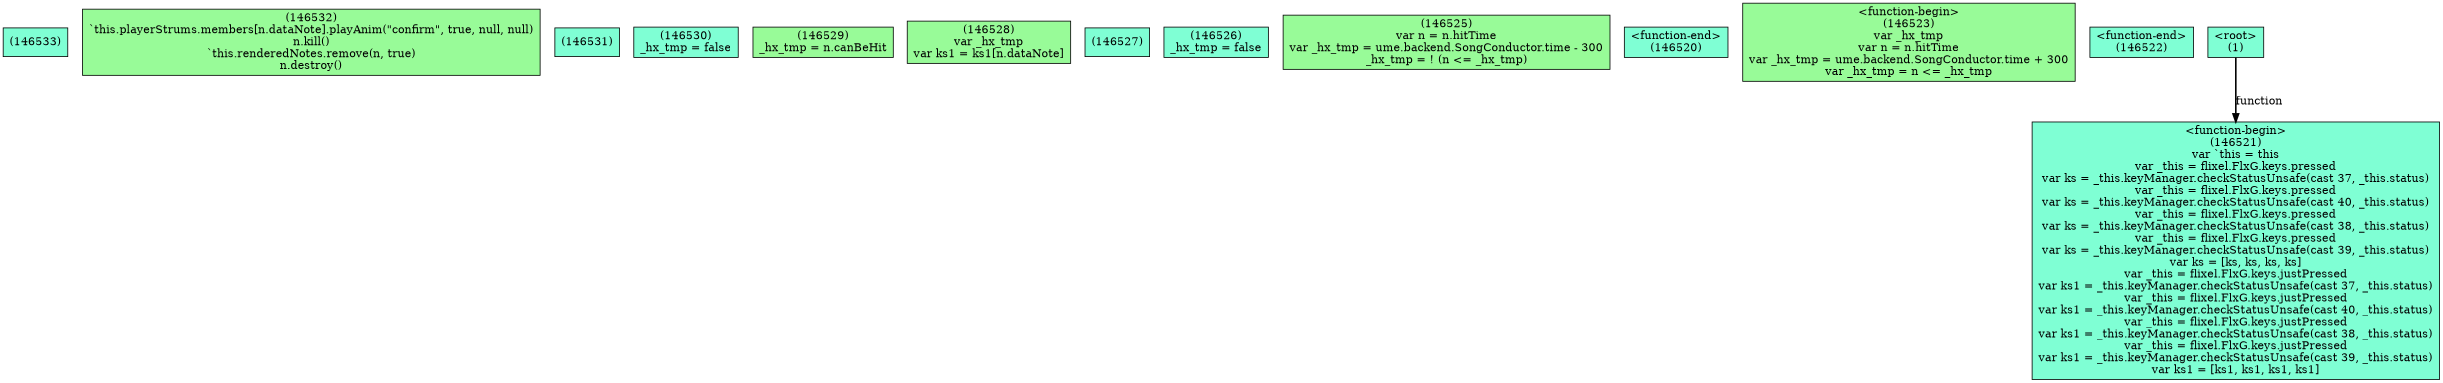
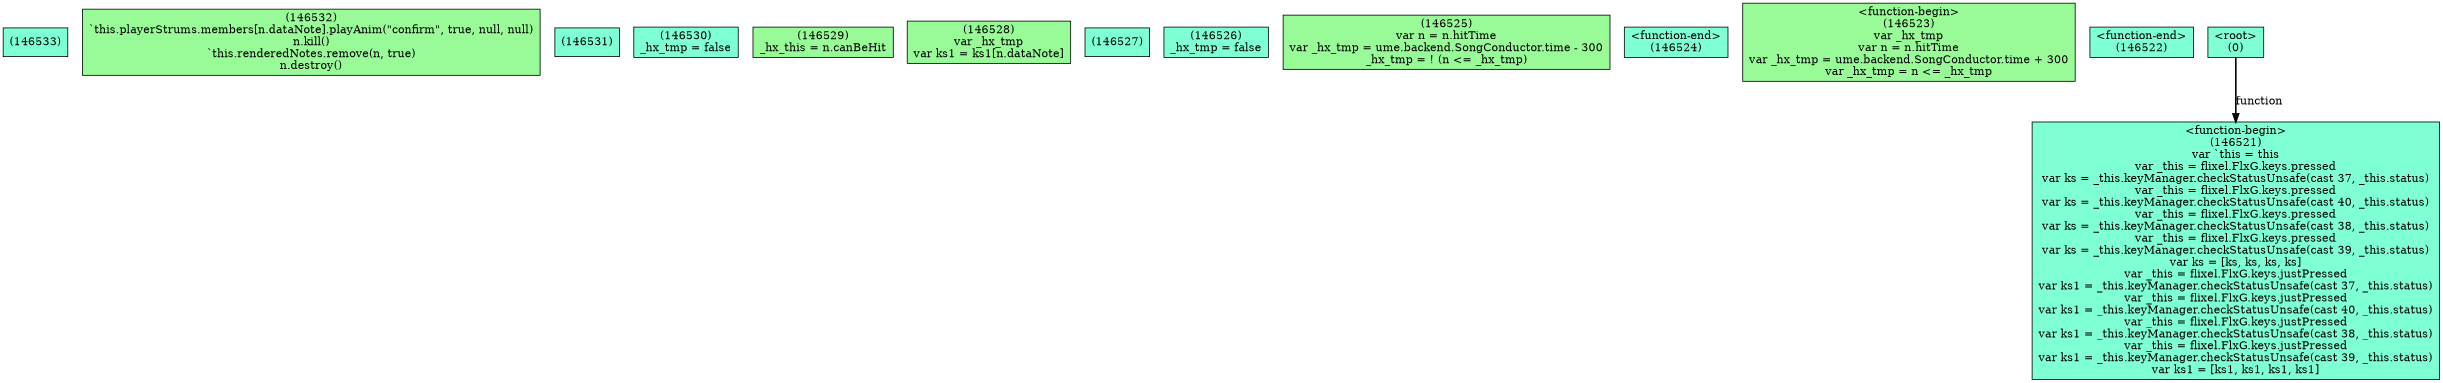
(823, 42) -> (823, 42)
(1676, 42) -> (1676, 42)
(2236, 42) -> (2236, 42)
